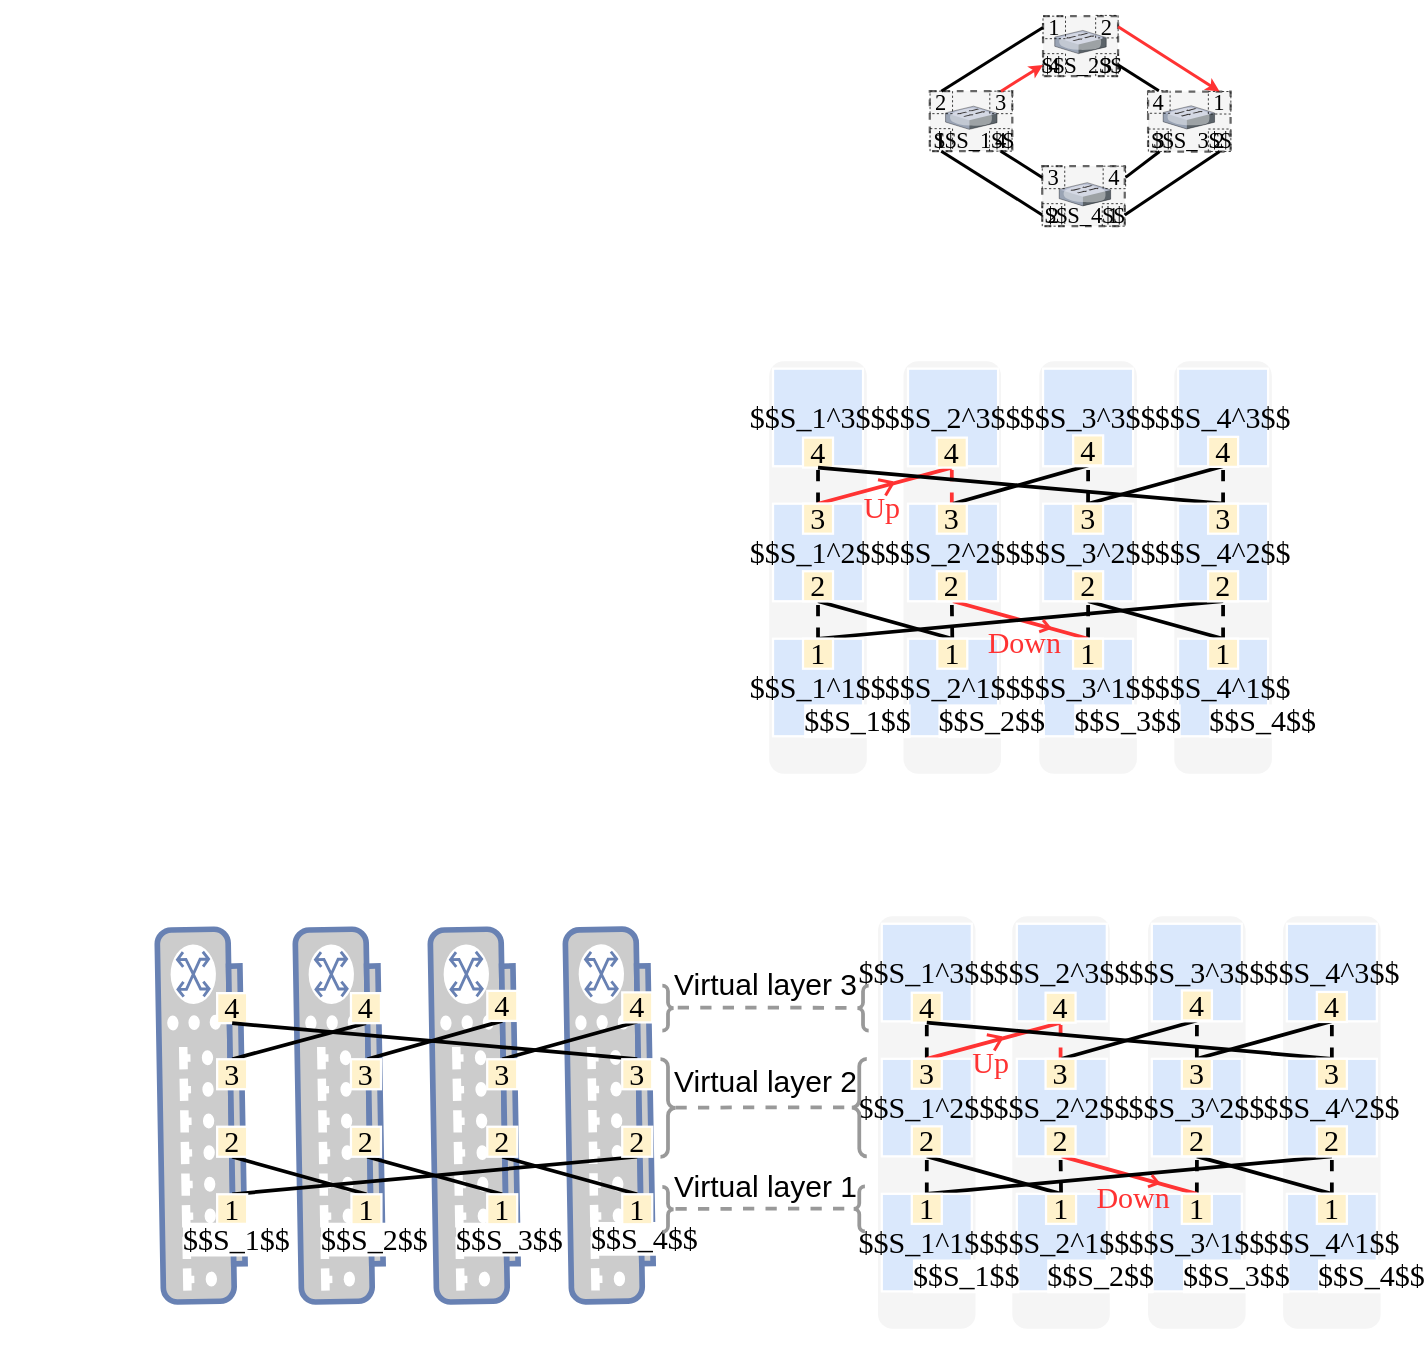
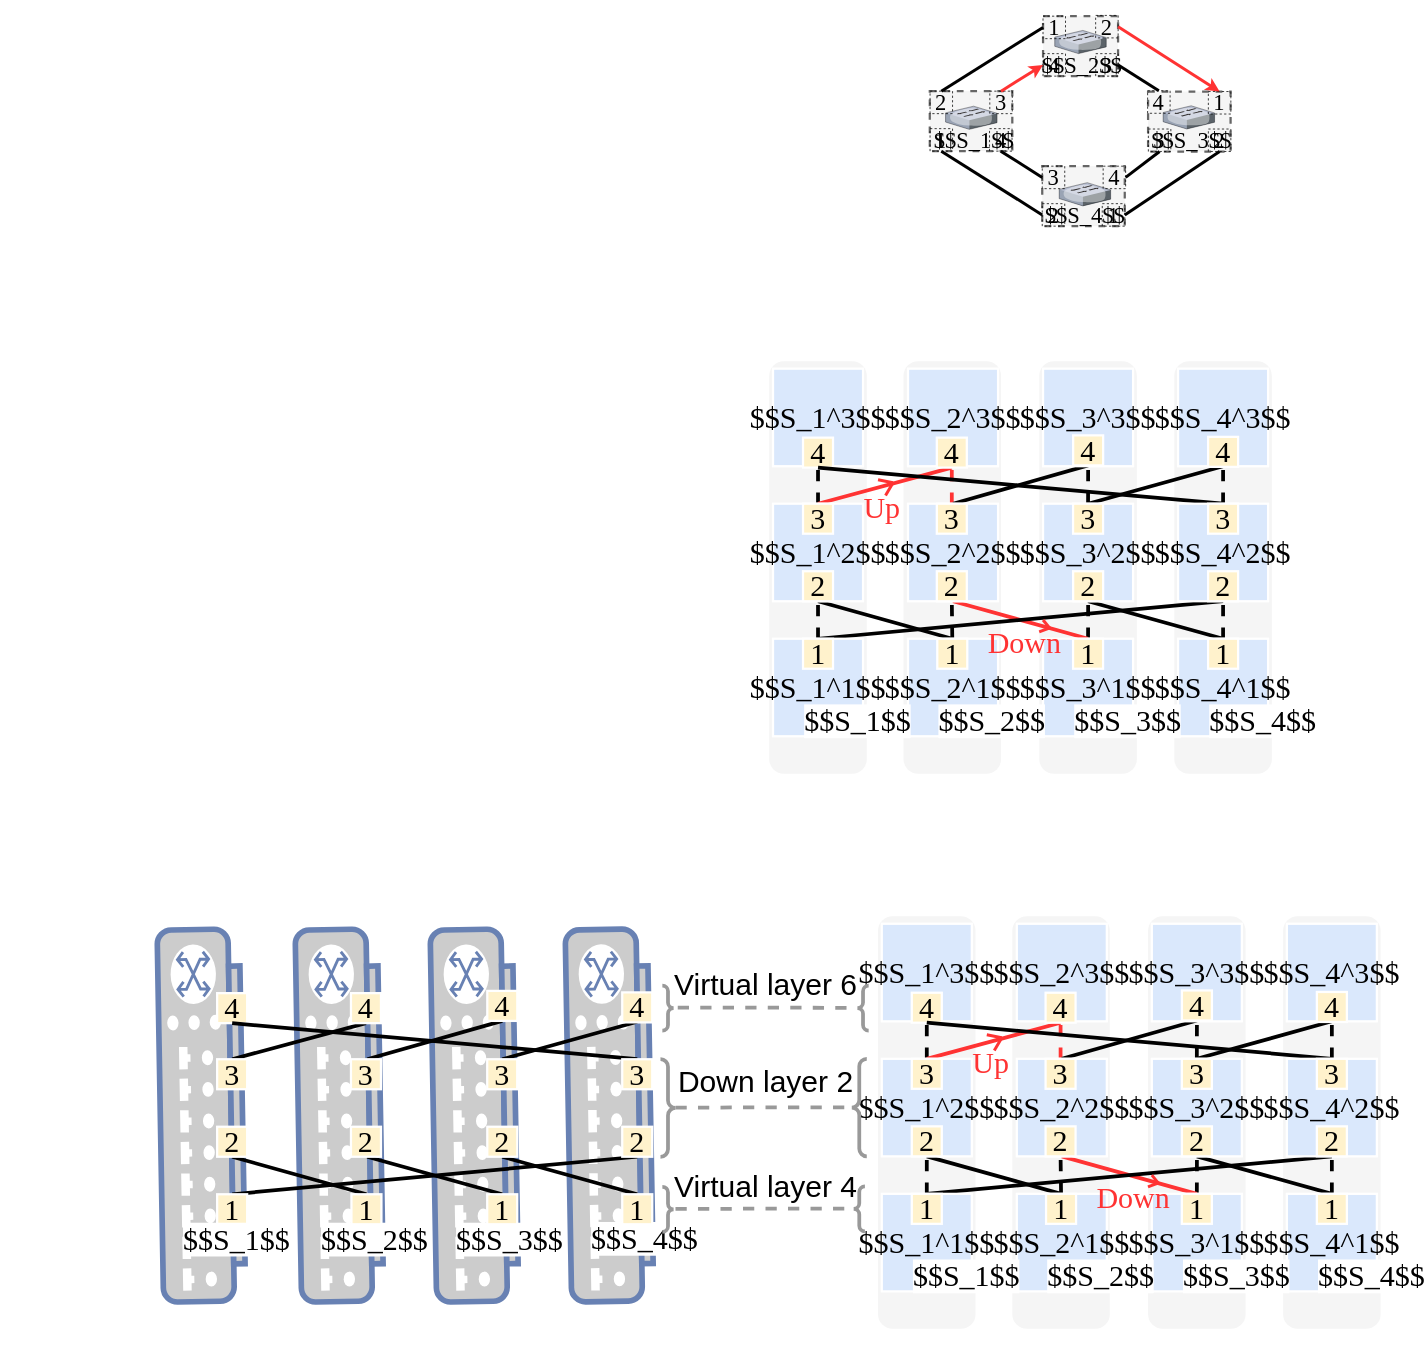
(766, 984) -> (766, 984)
(766, 1081) -> (766, 1081)
(766, 1186) -> (766, 1186)
